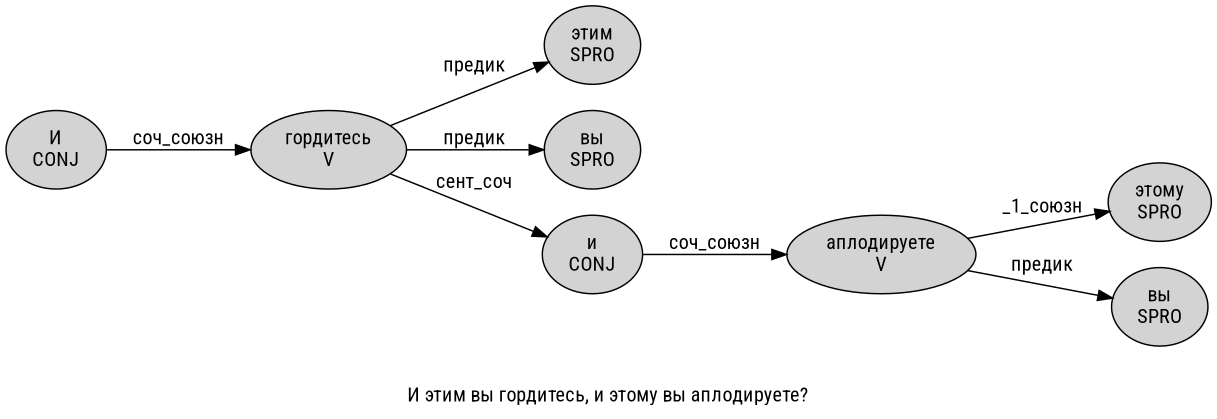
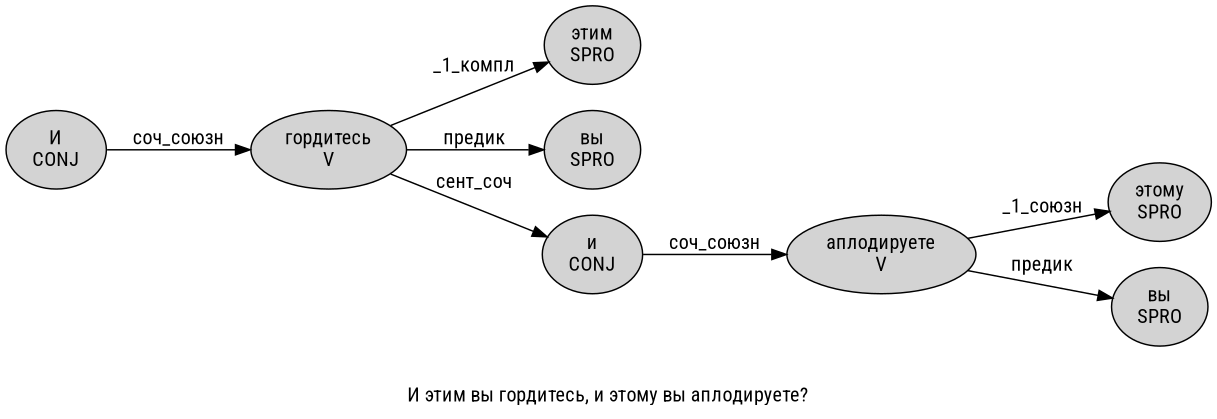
(474, 66) -> (474, 66)
